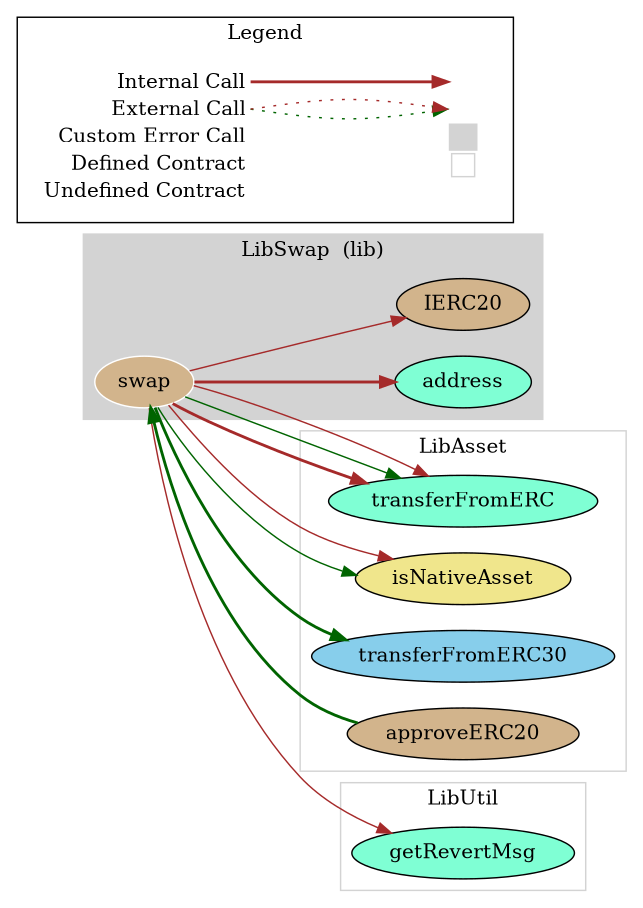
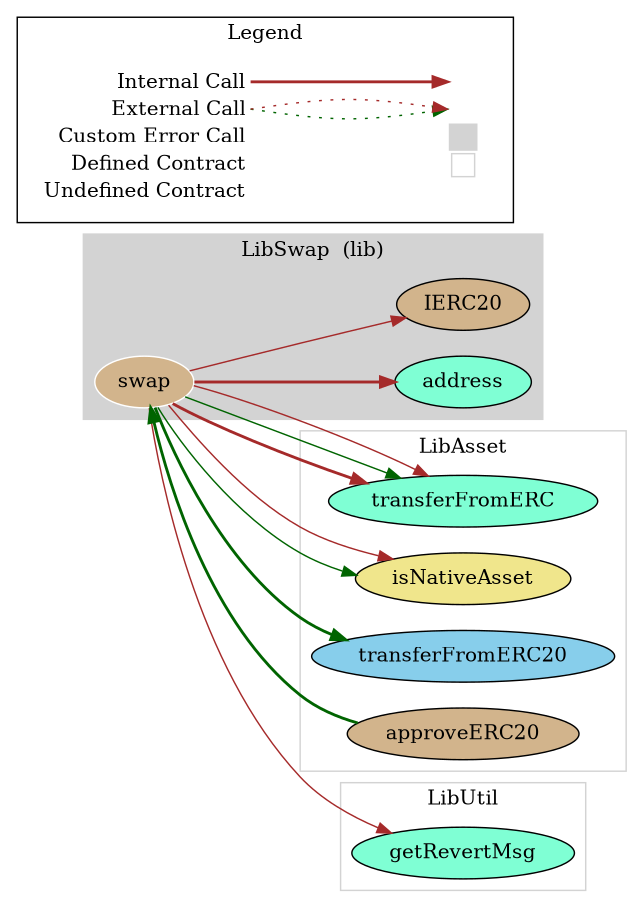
(463, 656) -> (463, 656)
